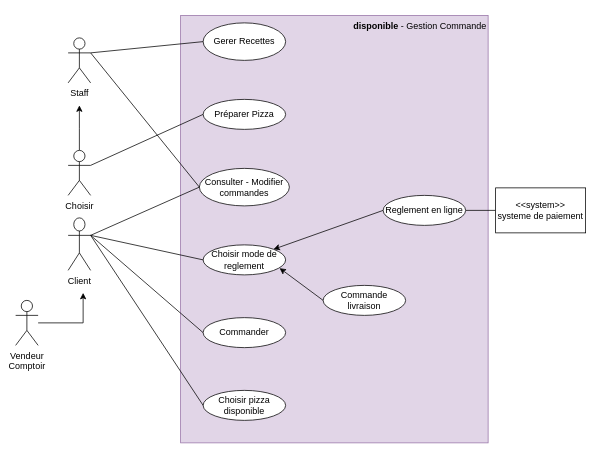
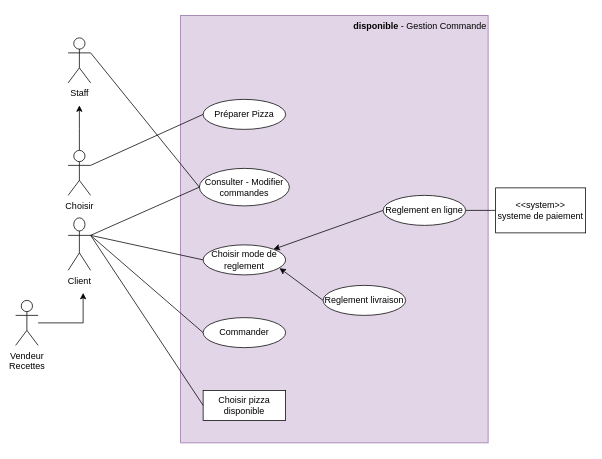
(244, 42) -> none
(148, 47) -> none
(364, 300) -> (364, 300)
(27, 361) -> (27, 361)
(244, 405) -> (244, 405)
